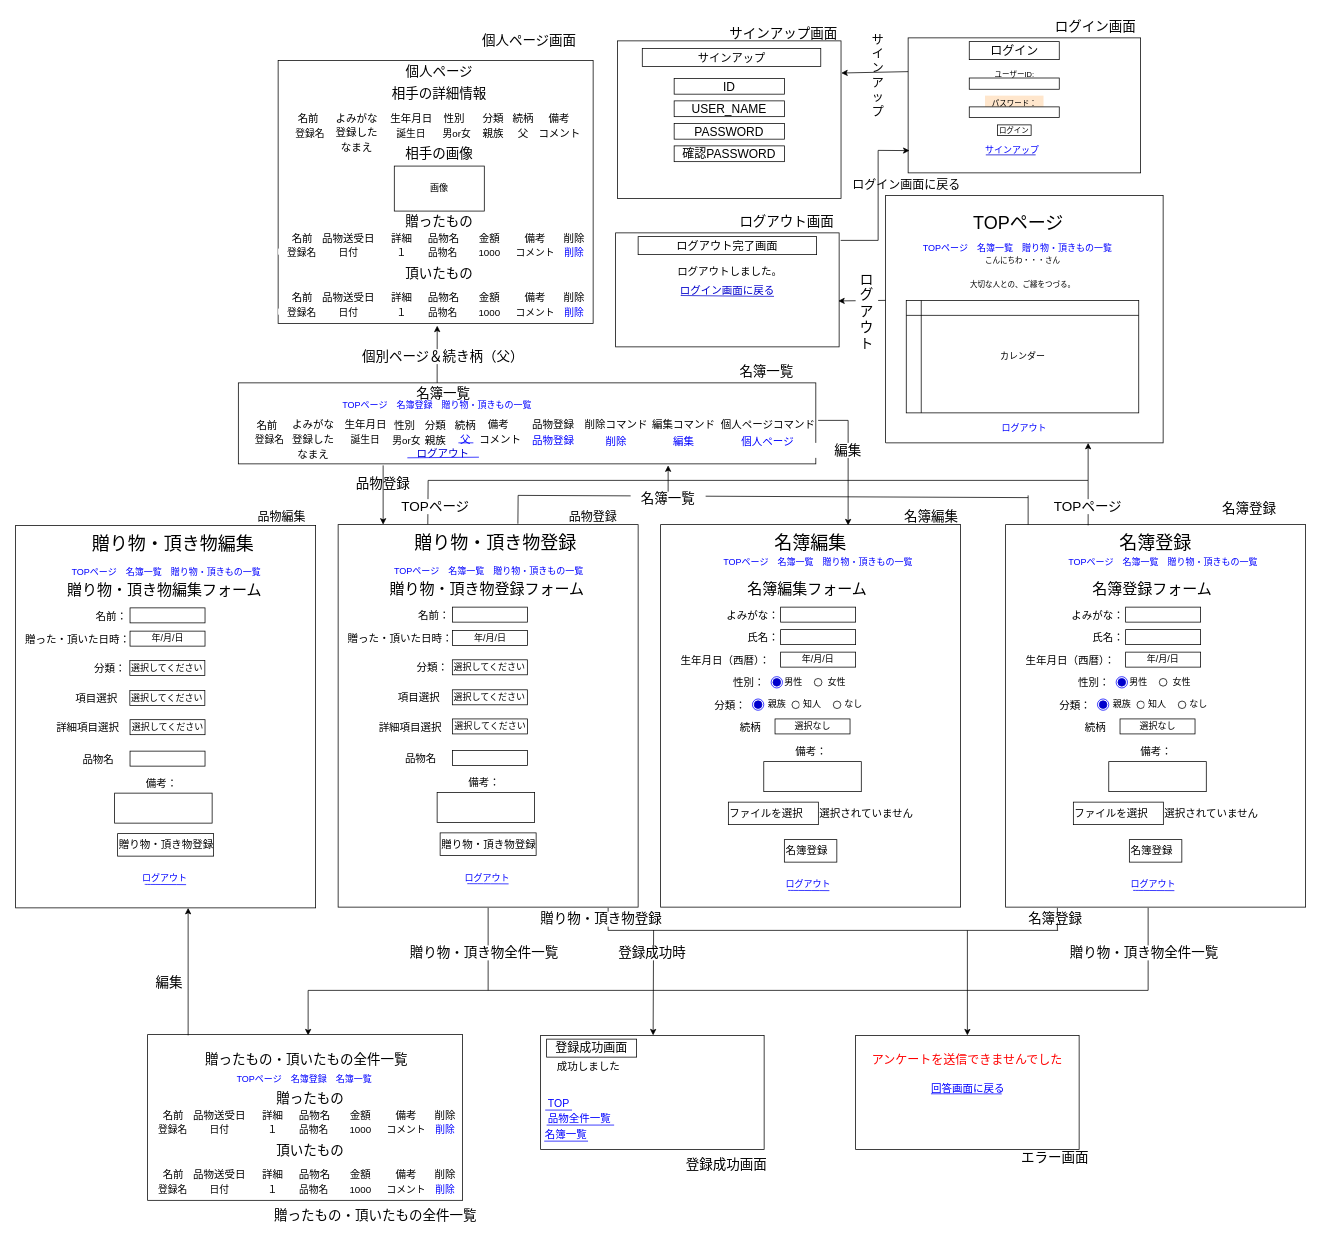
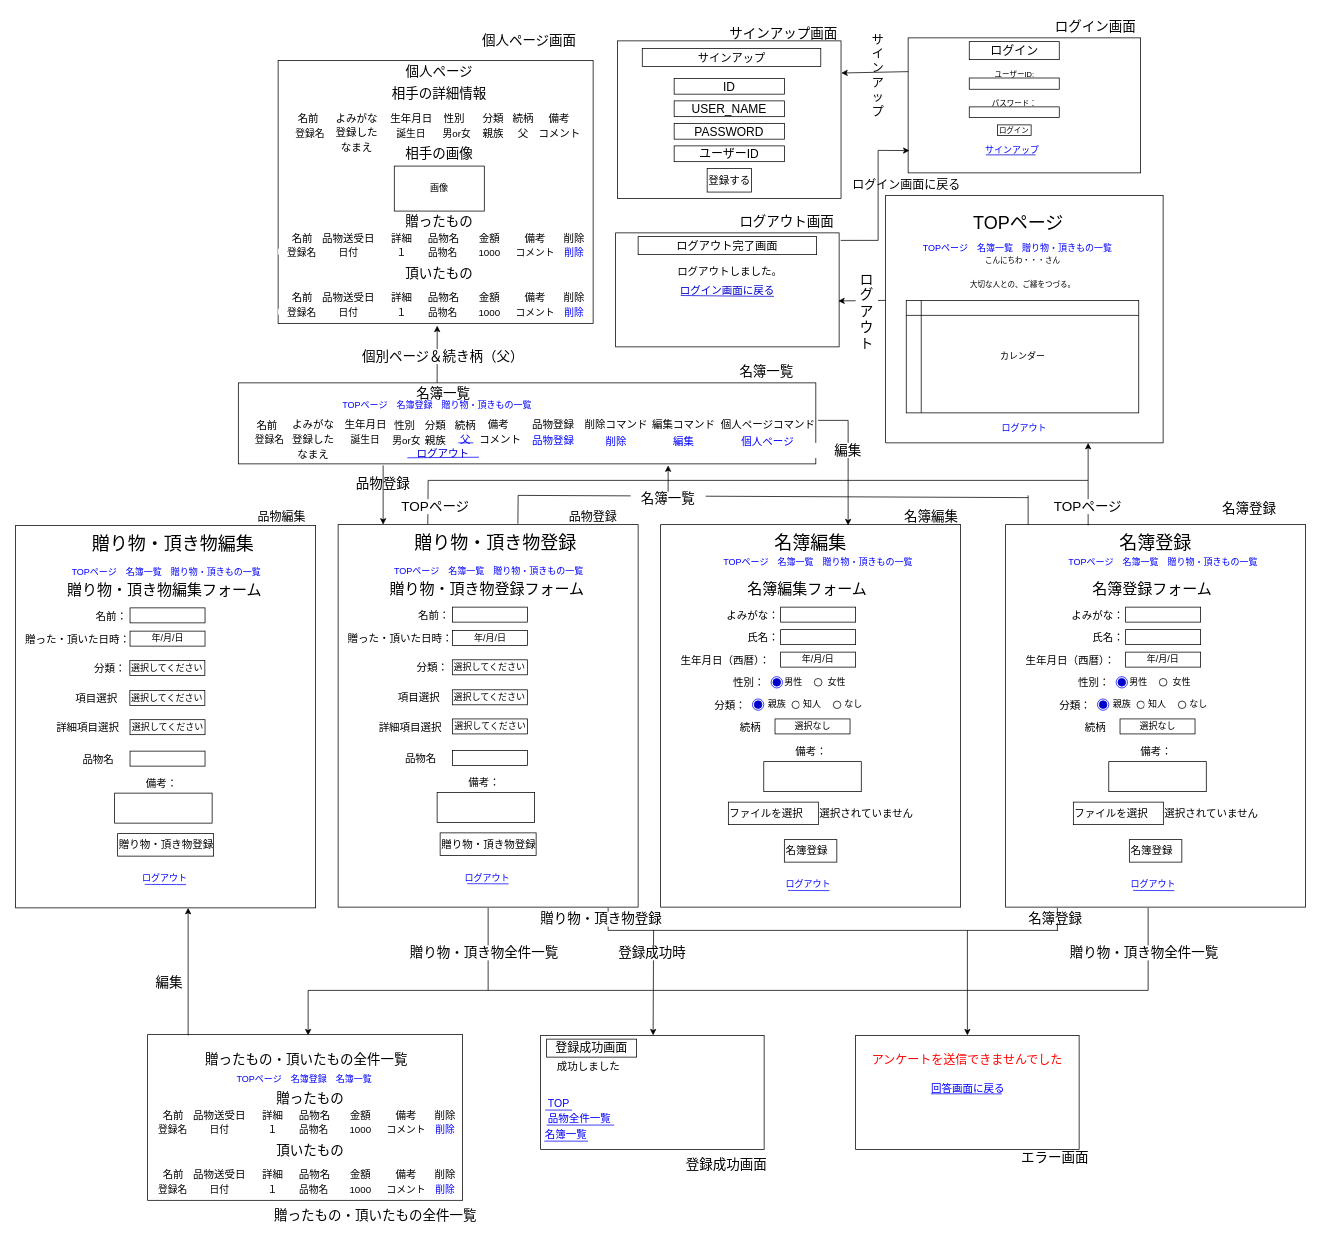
(1014, 101) -> (1014, 101)
(729, 154) -> (729, 154)
none -> (729, 180)
